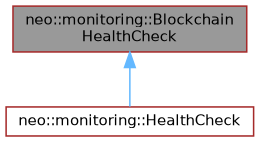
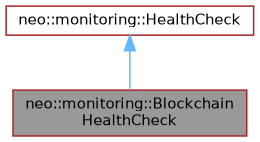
(130, 87) -> (130, 70)
